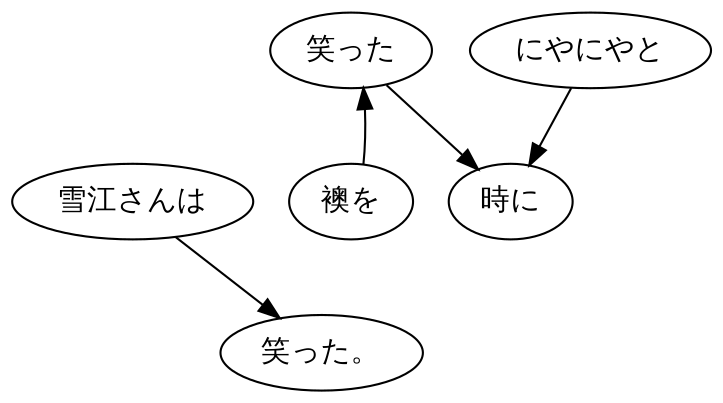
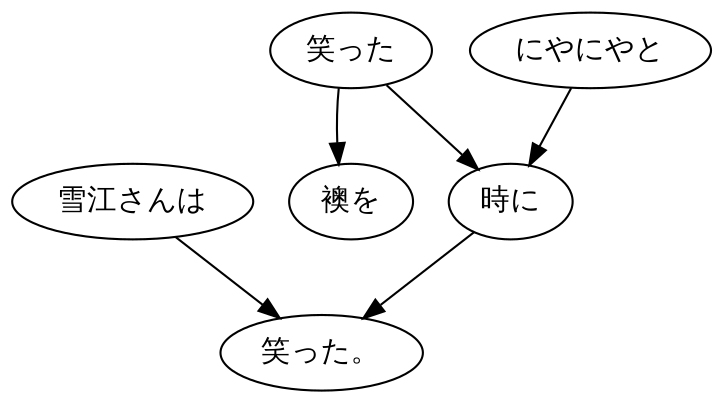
(365, 137) -> (337, 115)
none -> (427, 268)
